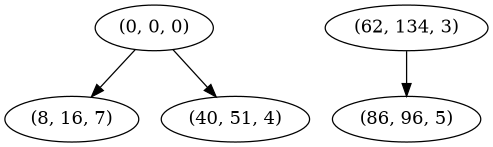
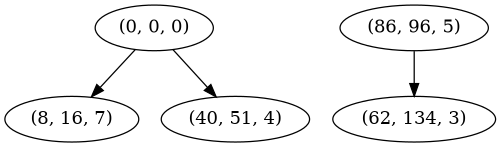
(407, 67) -> (414, 67)
